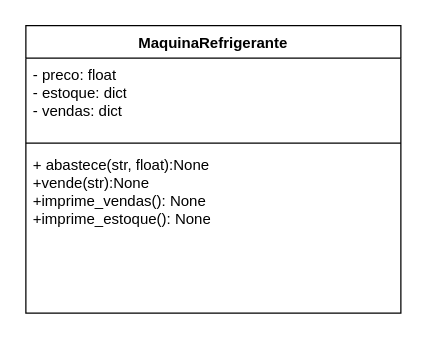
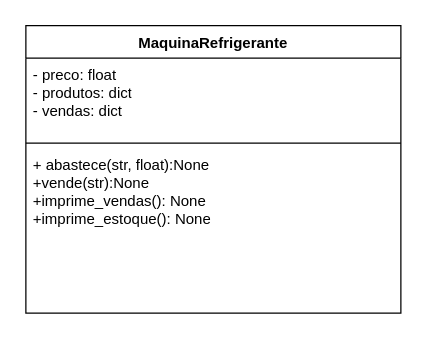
(88, 94) -> (93, 94)
